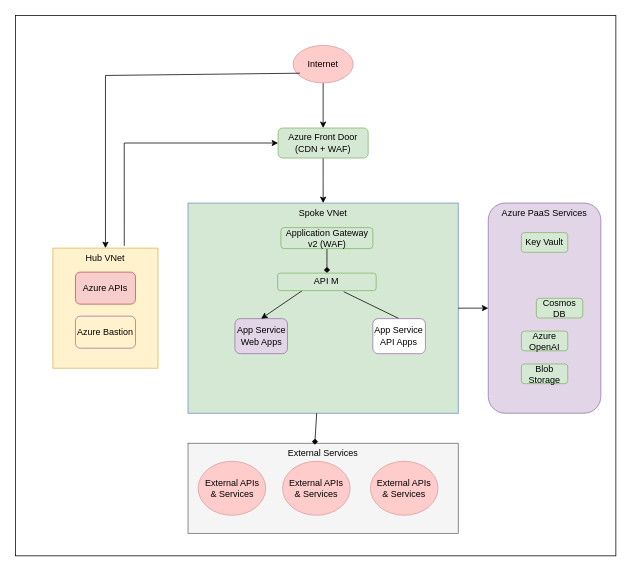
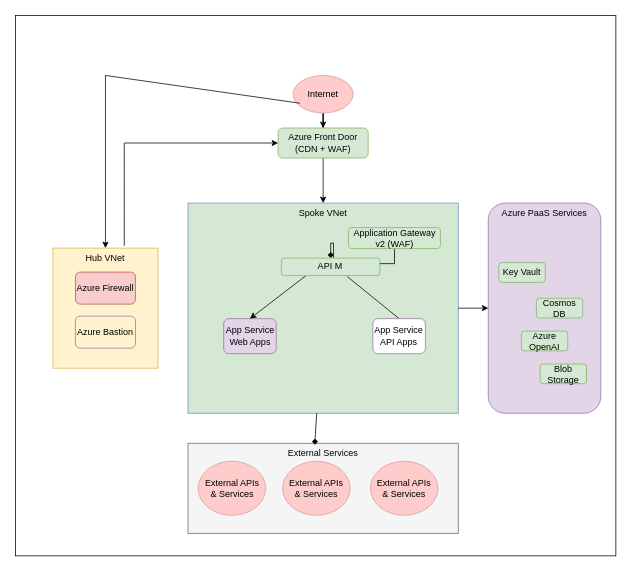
(323, 64) -> (323, 94)
(327, 238) -> (394, 238)
(544, 242) -> (522, 272)
(327, 282) -> (330, 267)
(105, 288) -> (105, 288)
(261, 336) -> (250, 336)
(544, 374) -> (563, 374)
